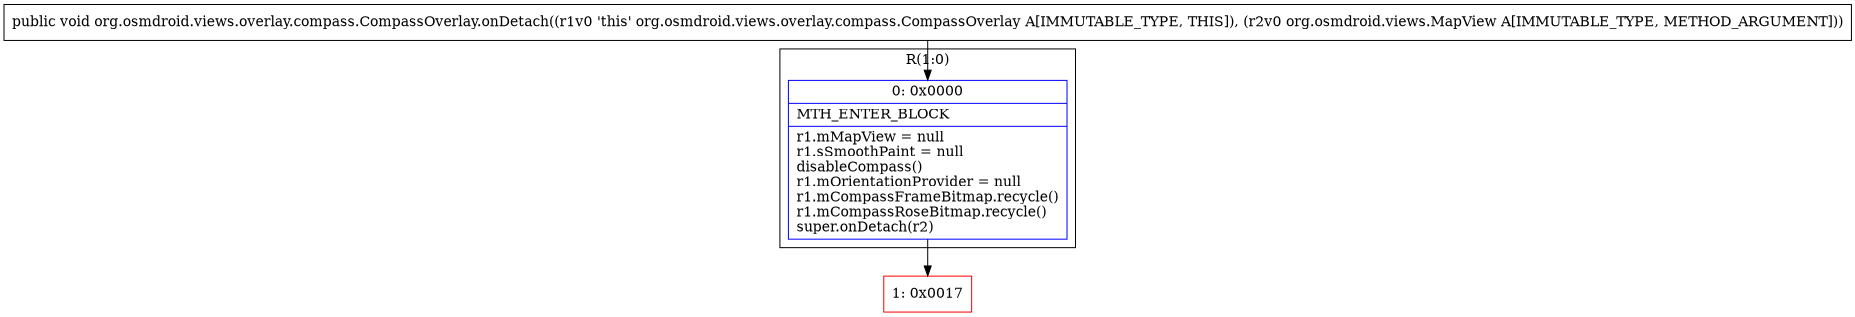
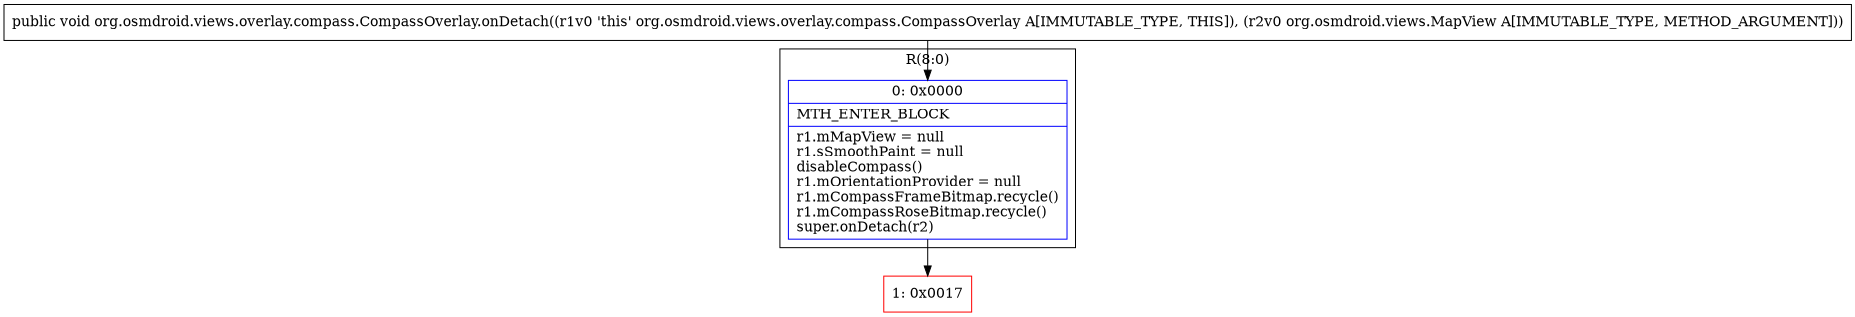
(928, 60) -> (928, 60)
